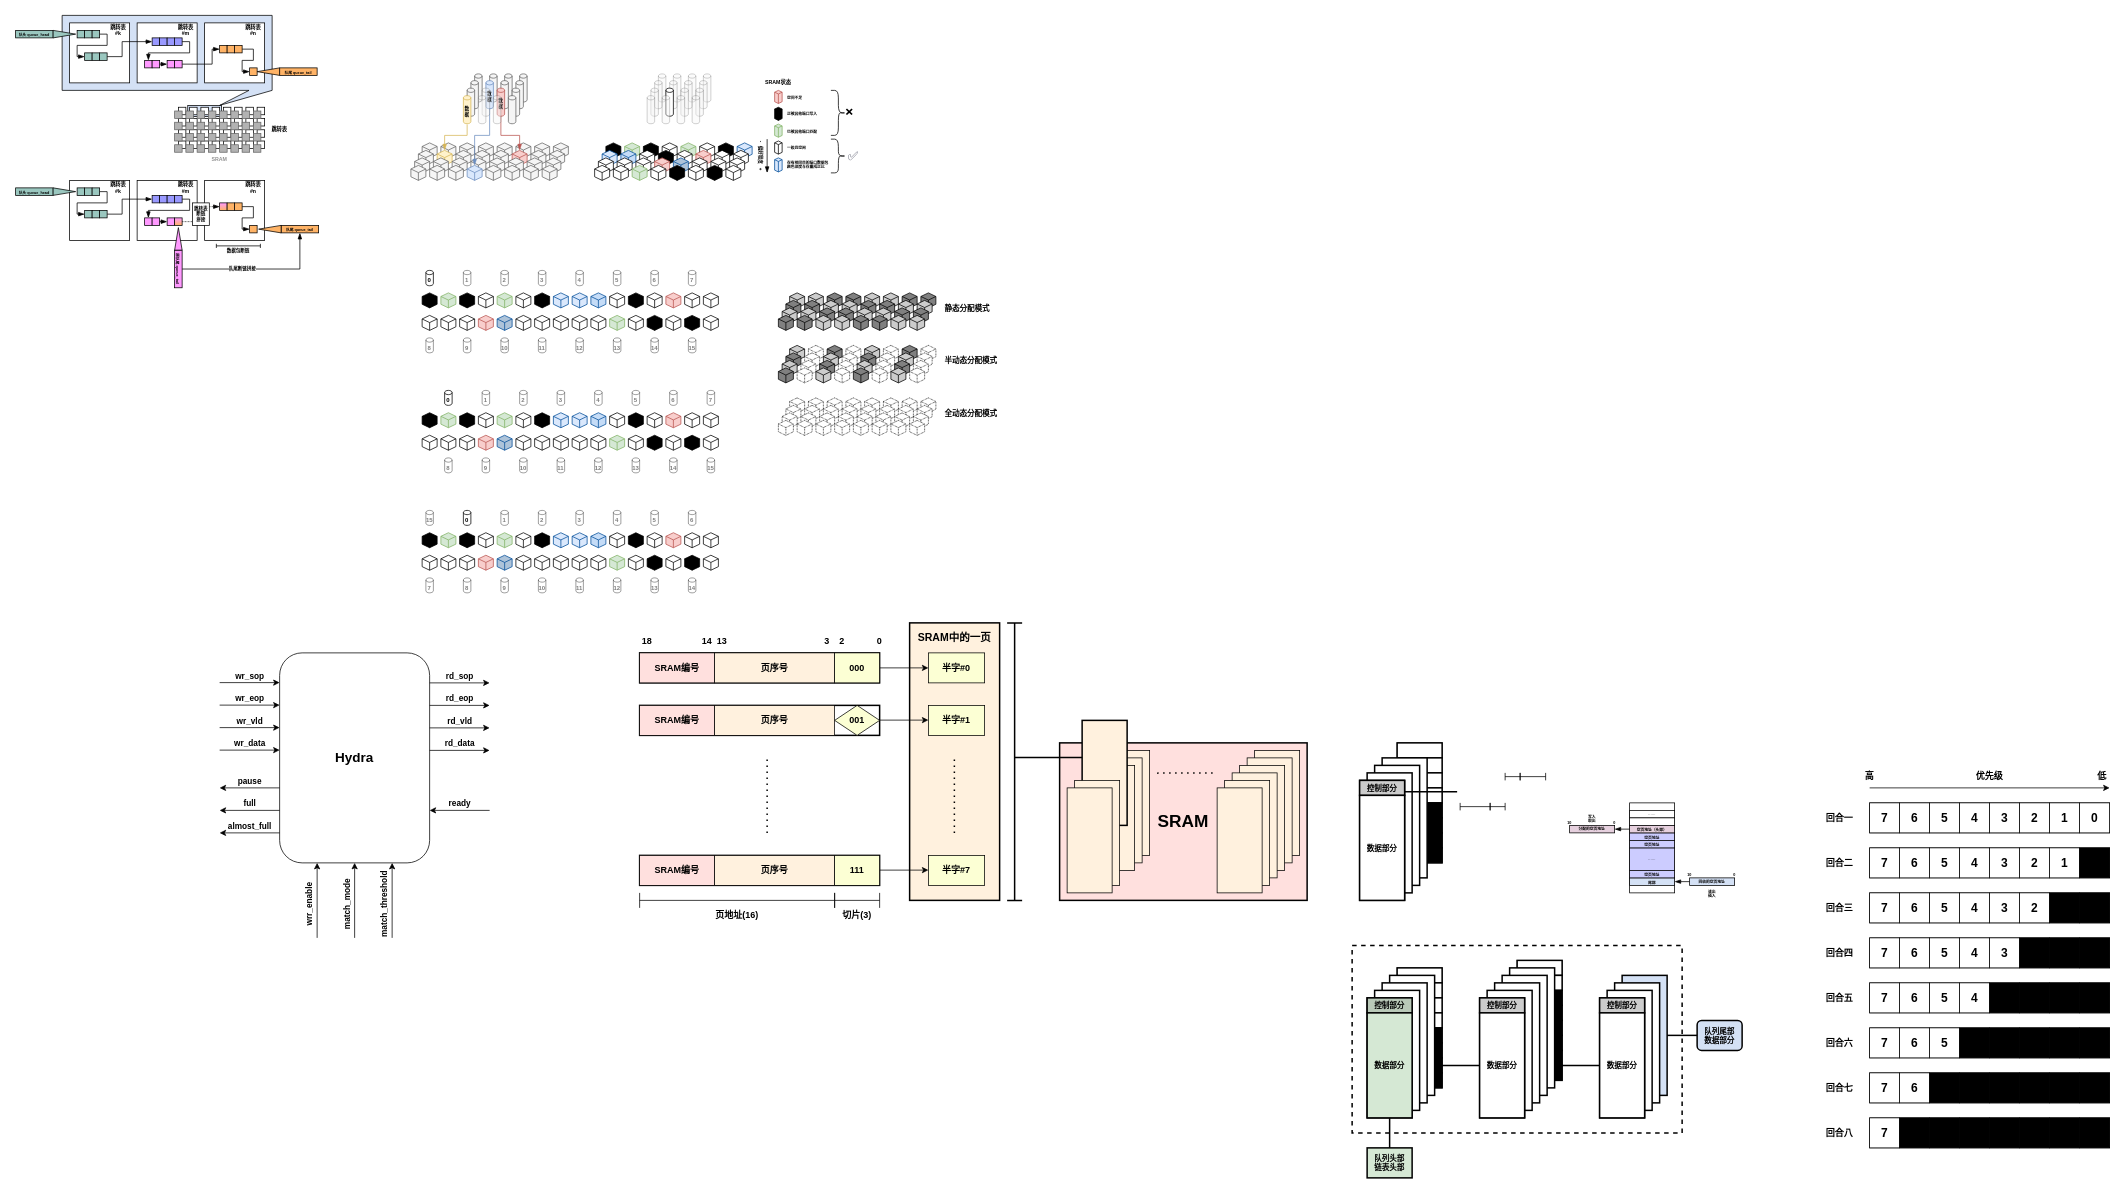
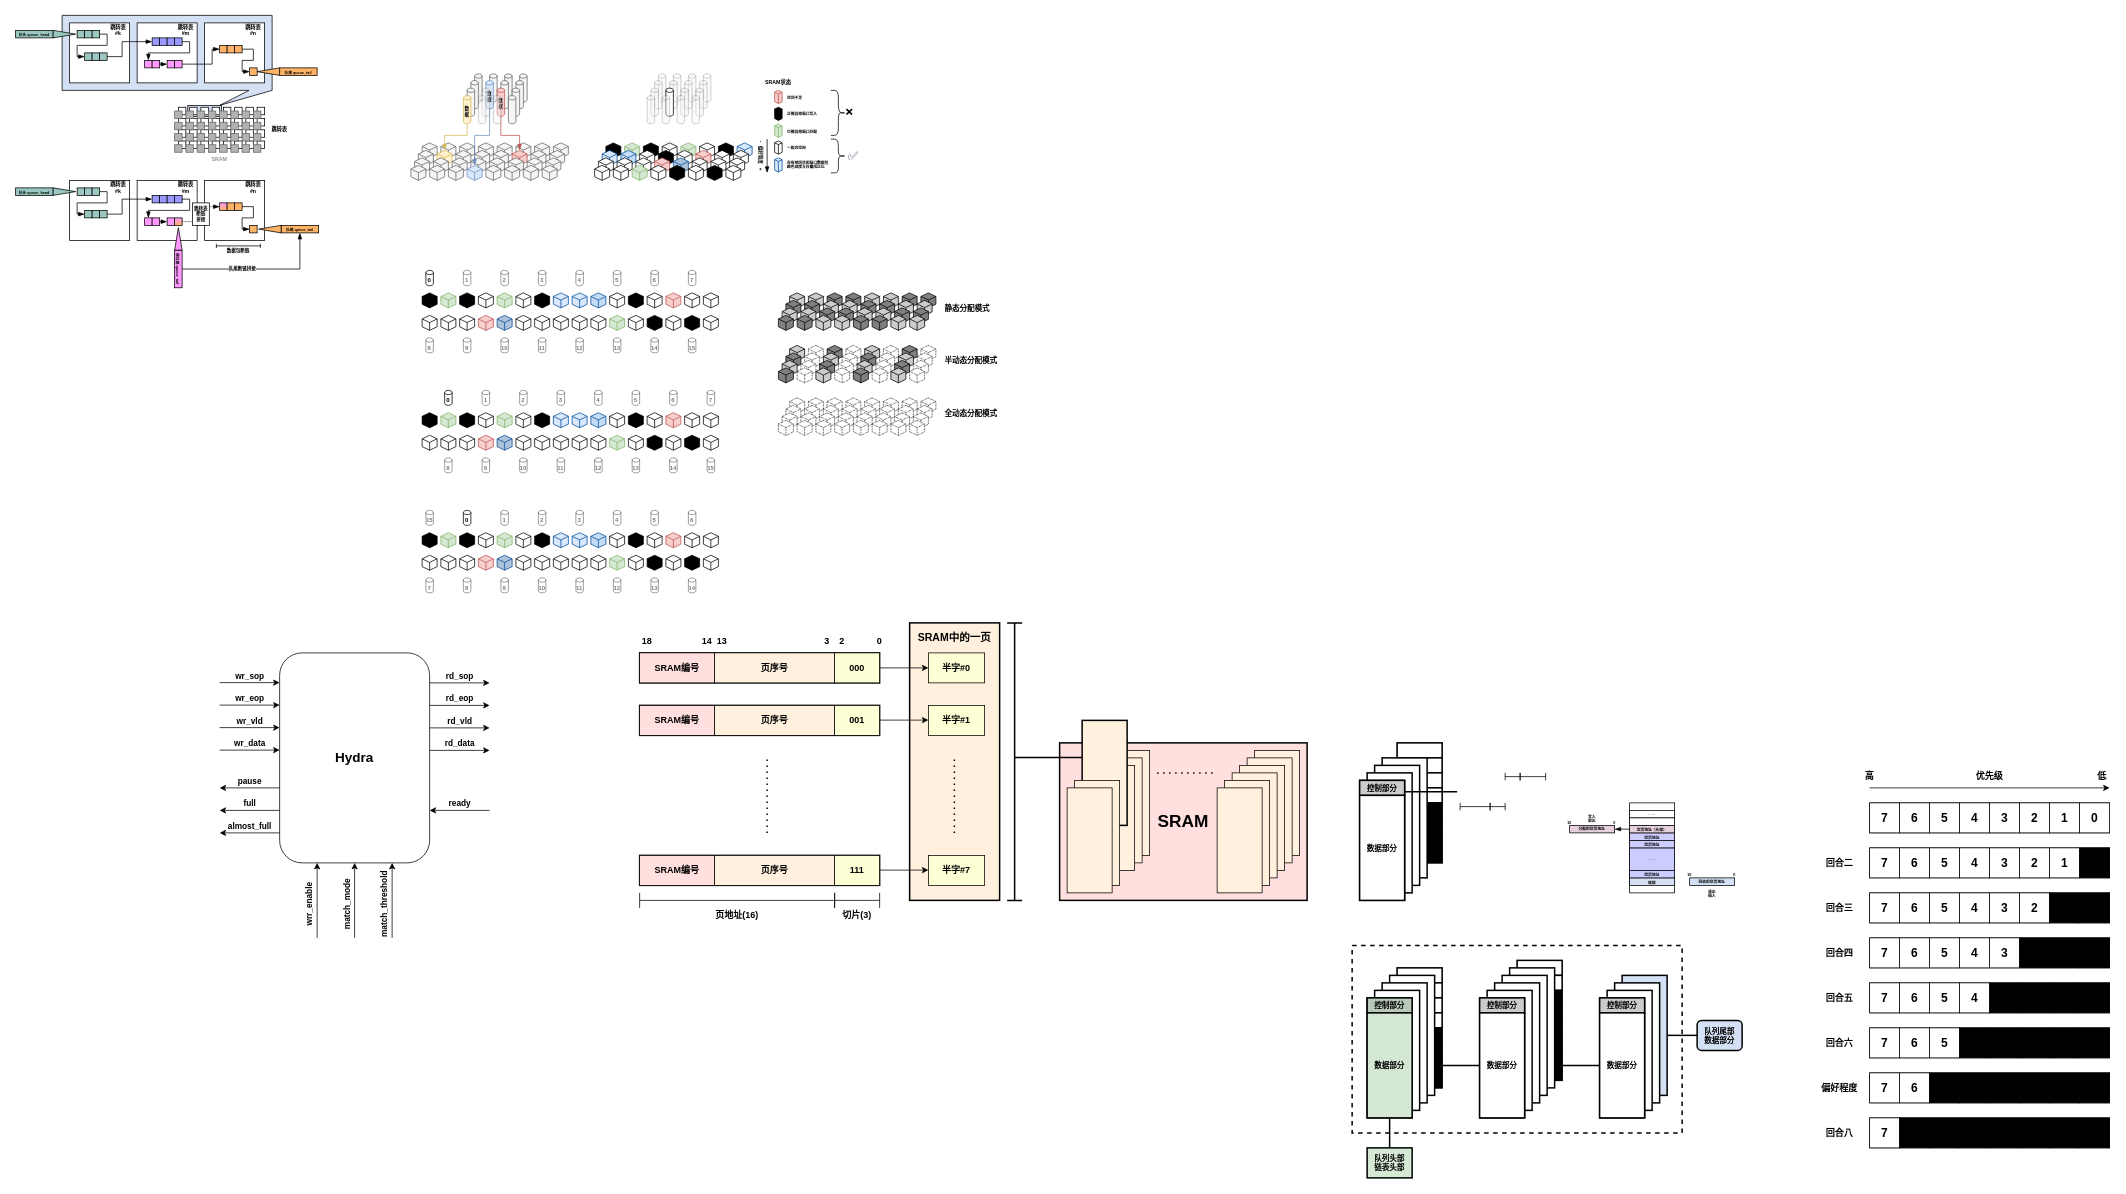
(857, 720) -> (857, 720)
(1839, 818) -> none
(1685, 882) -> none
(1839, 1088) -> (1839, 1088)
